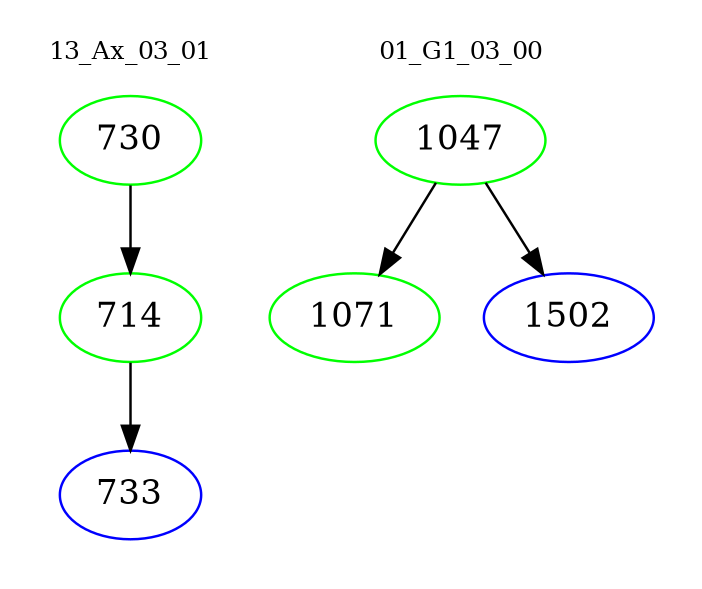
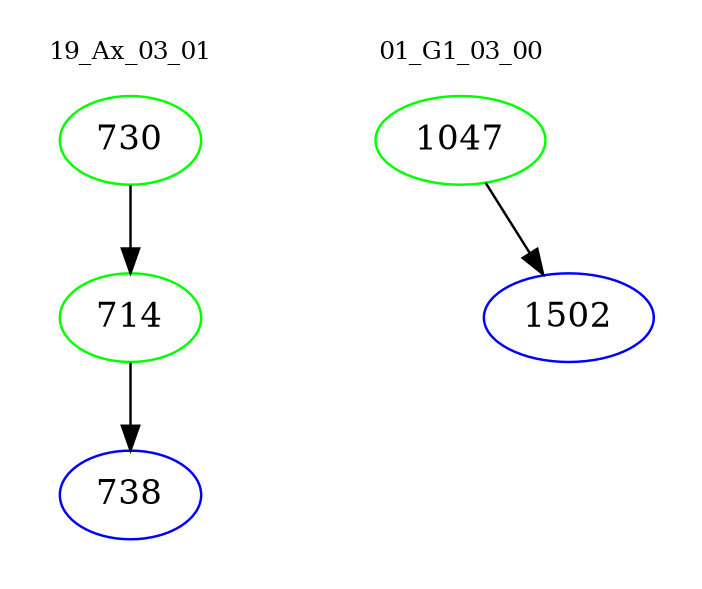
(131, 53) -> (131, 53)
(355, 318) -> none
(131, 495) -> (131, 495)
